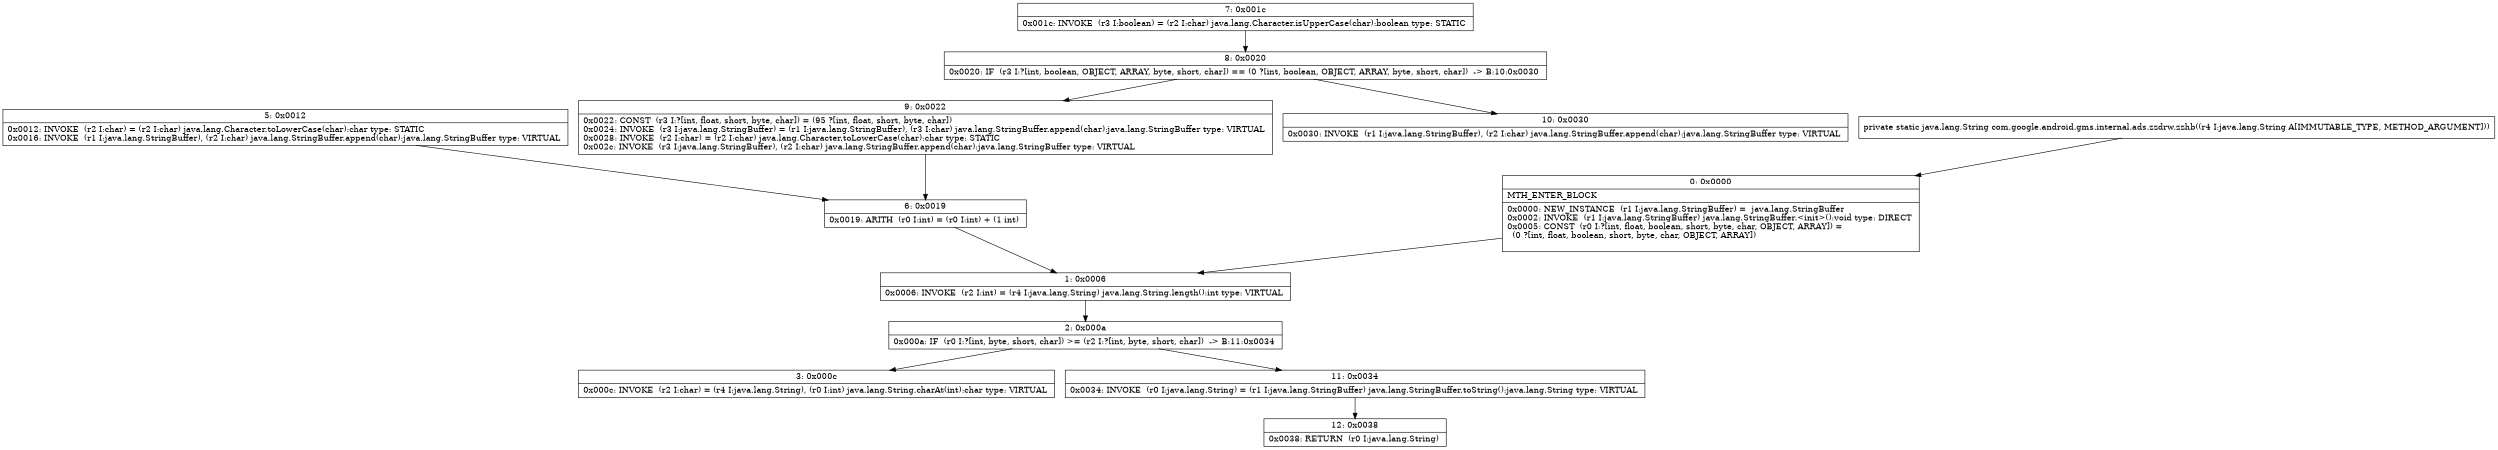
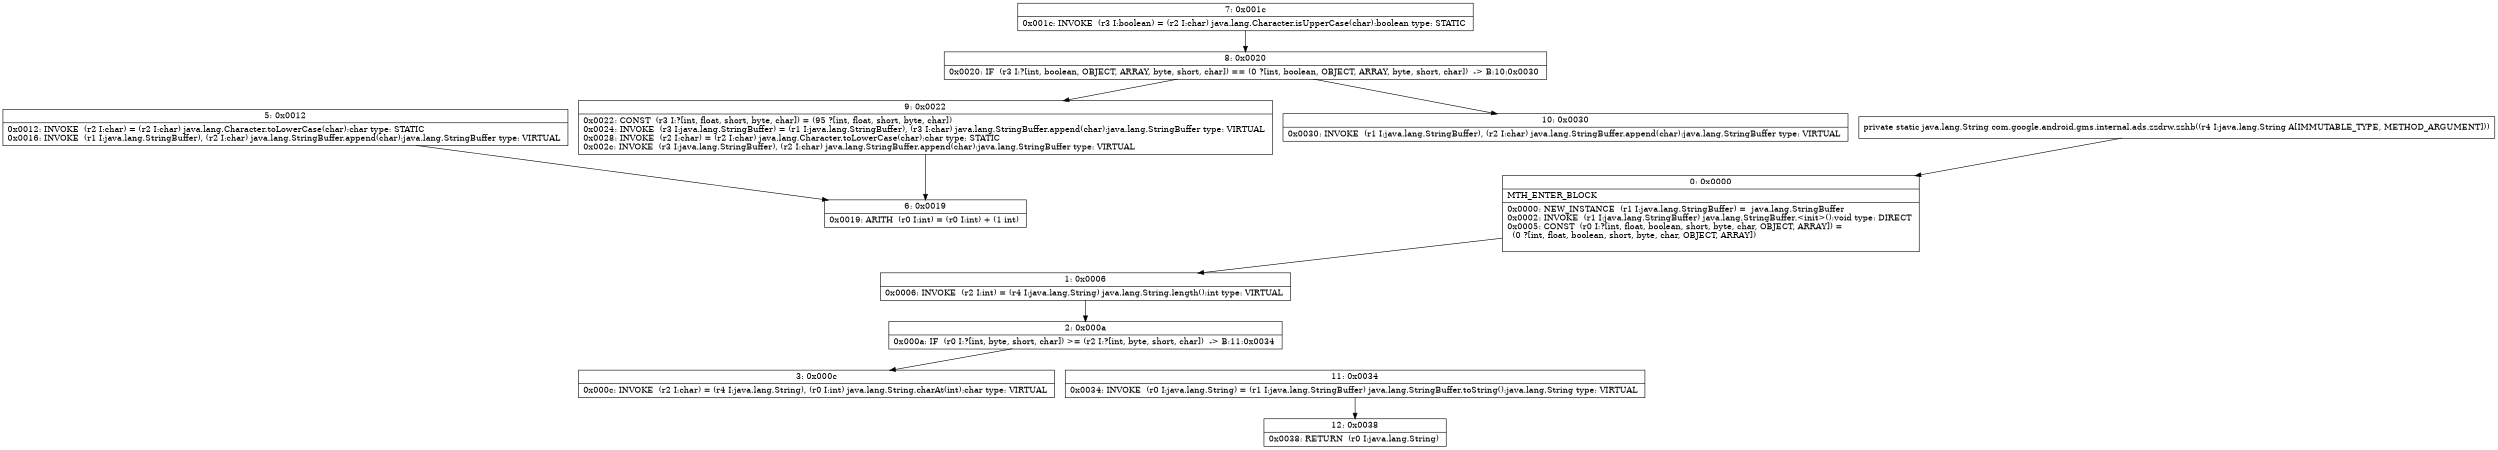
(1003, 249) -> none
(1217, 359) -> none
